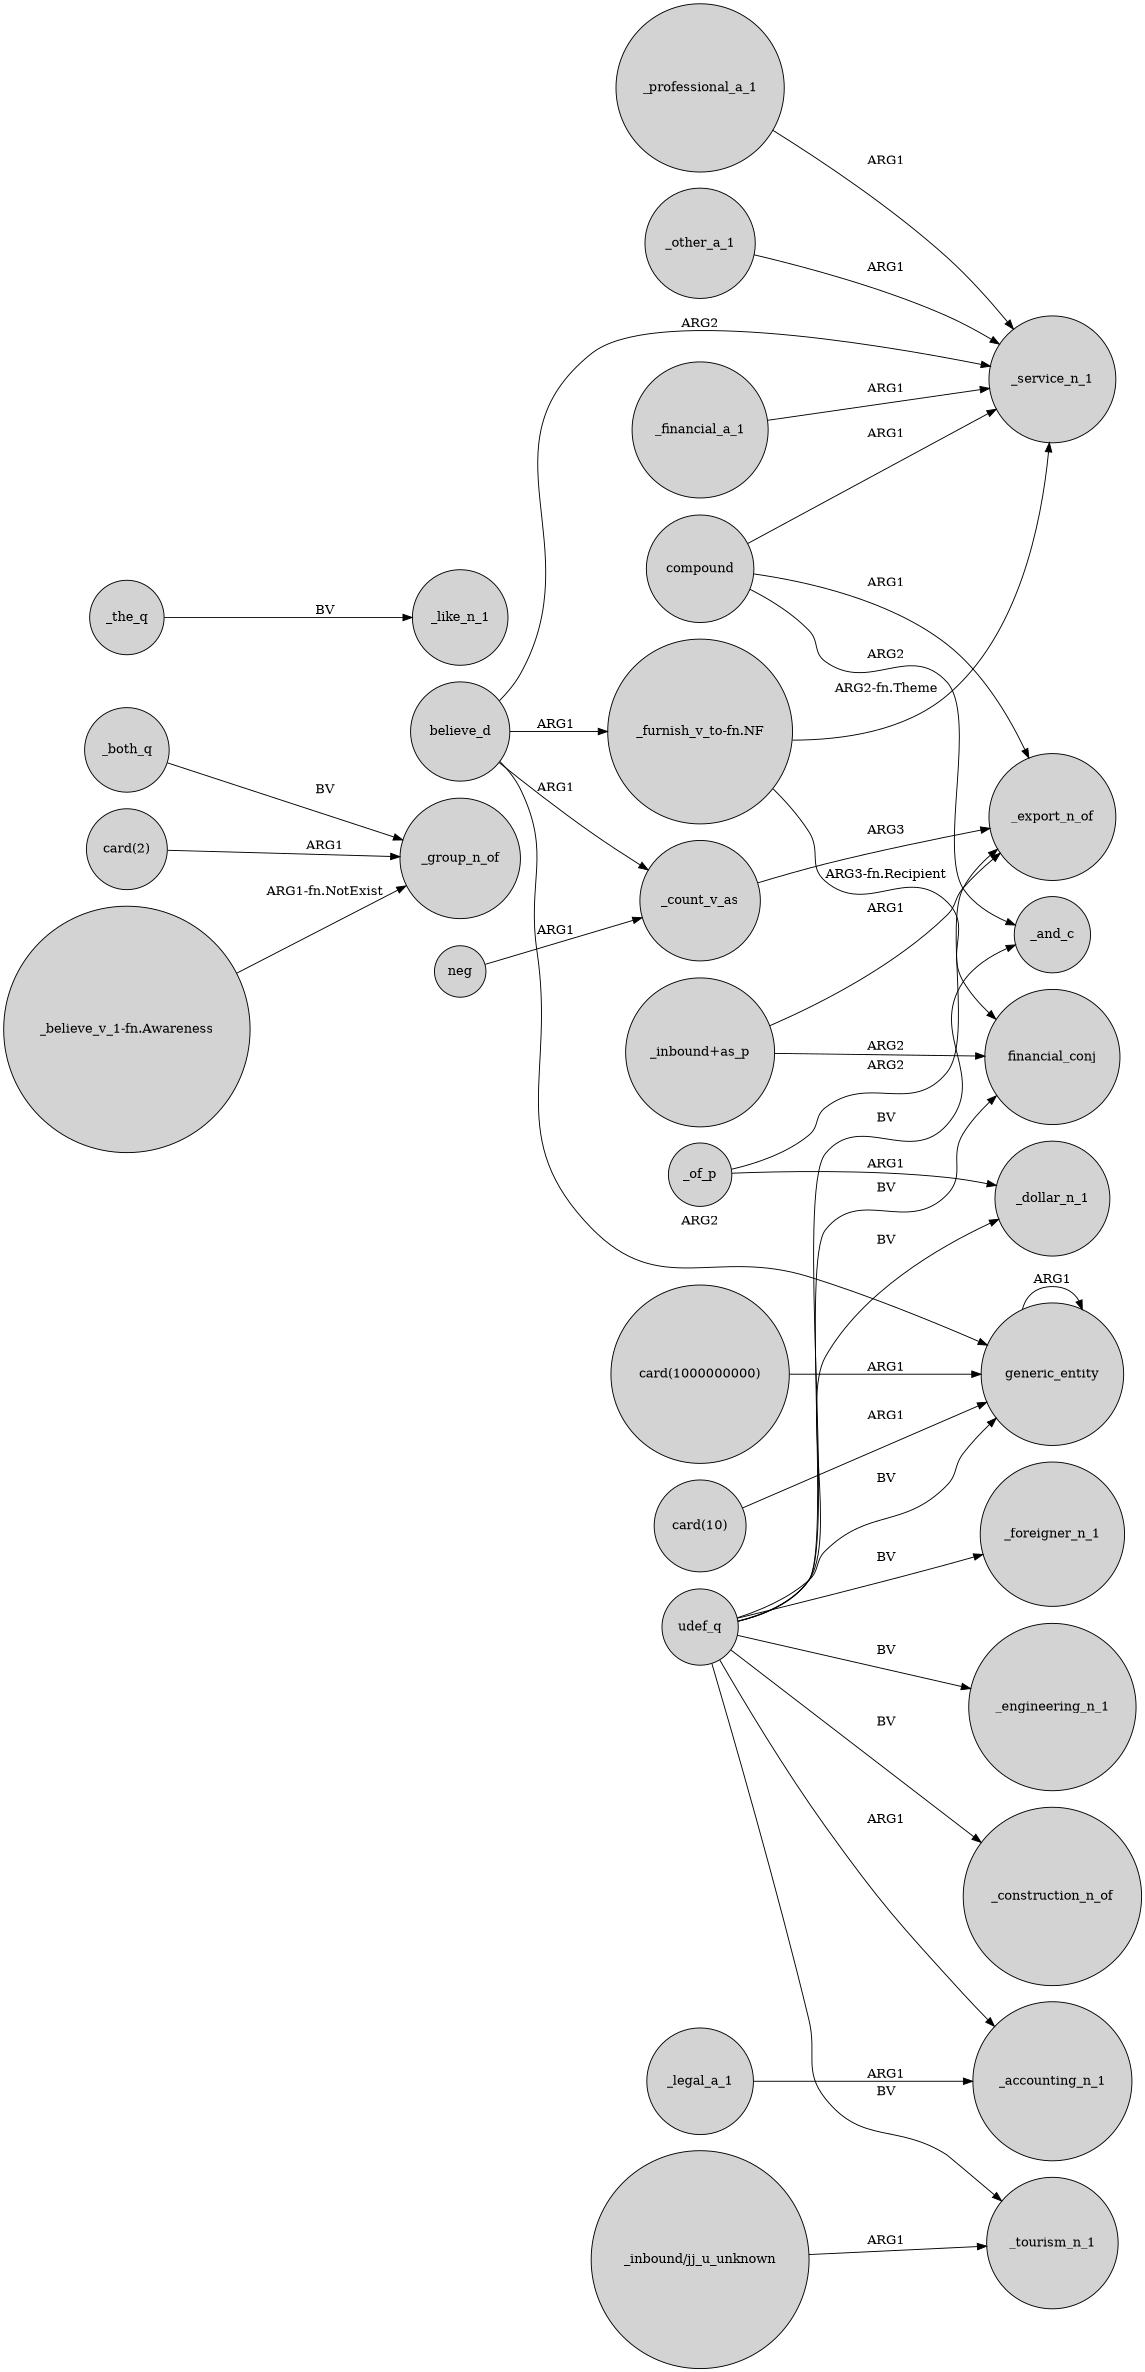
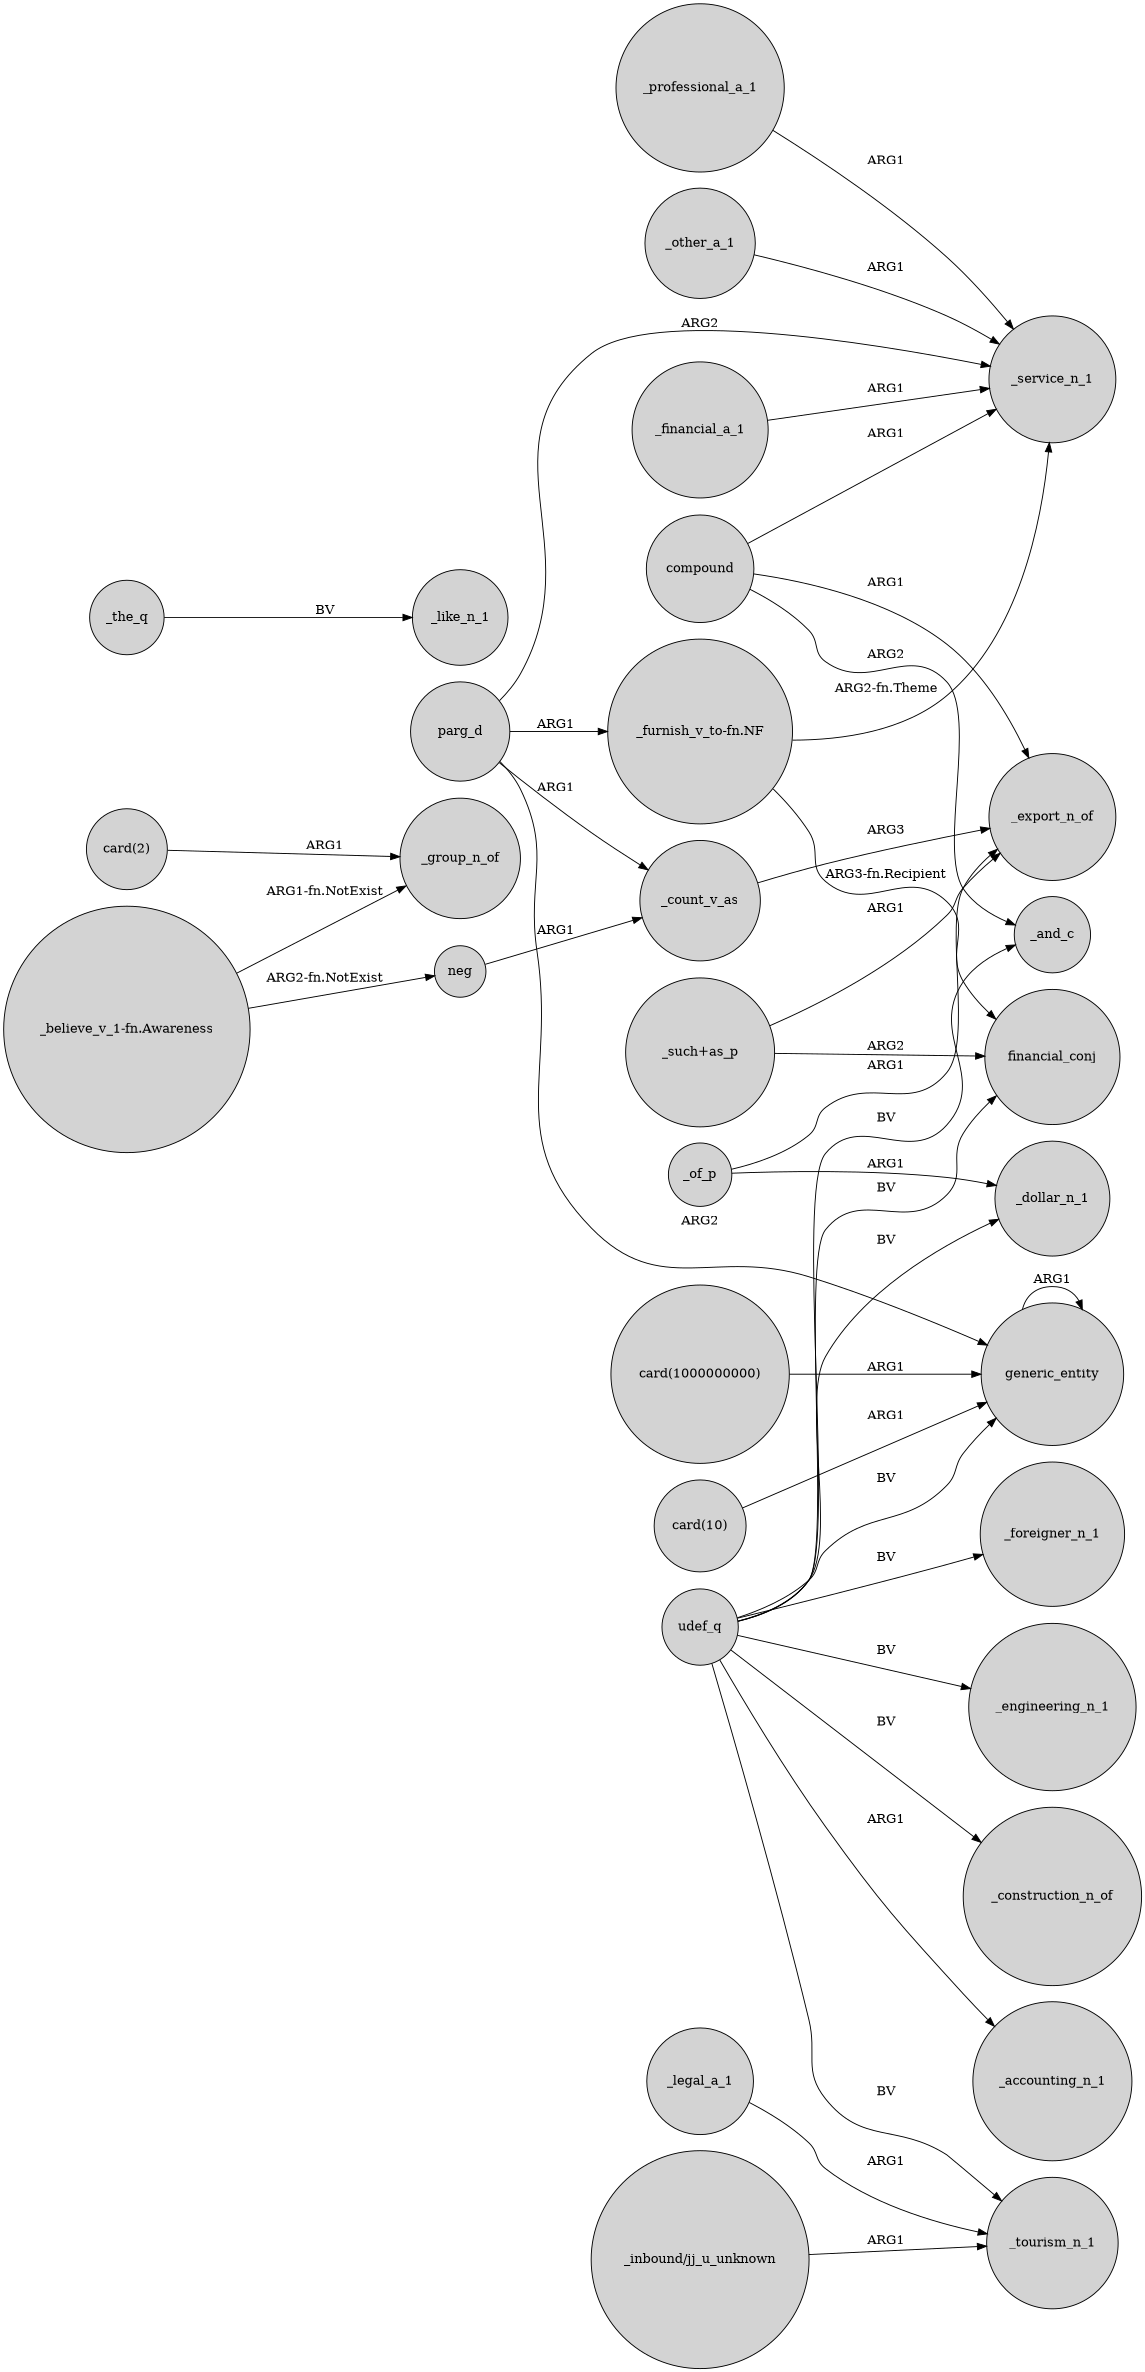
(460, 732) -> (460, 732)
(127, 750) -> none
none -> (337, 993)
(700, 1052) -> (700, 1052)
(886, 1066) -> (886, 1066)
(858, 2081) -> (852, 2186)
